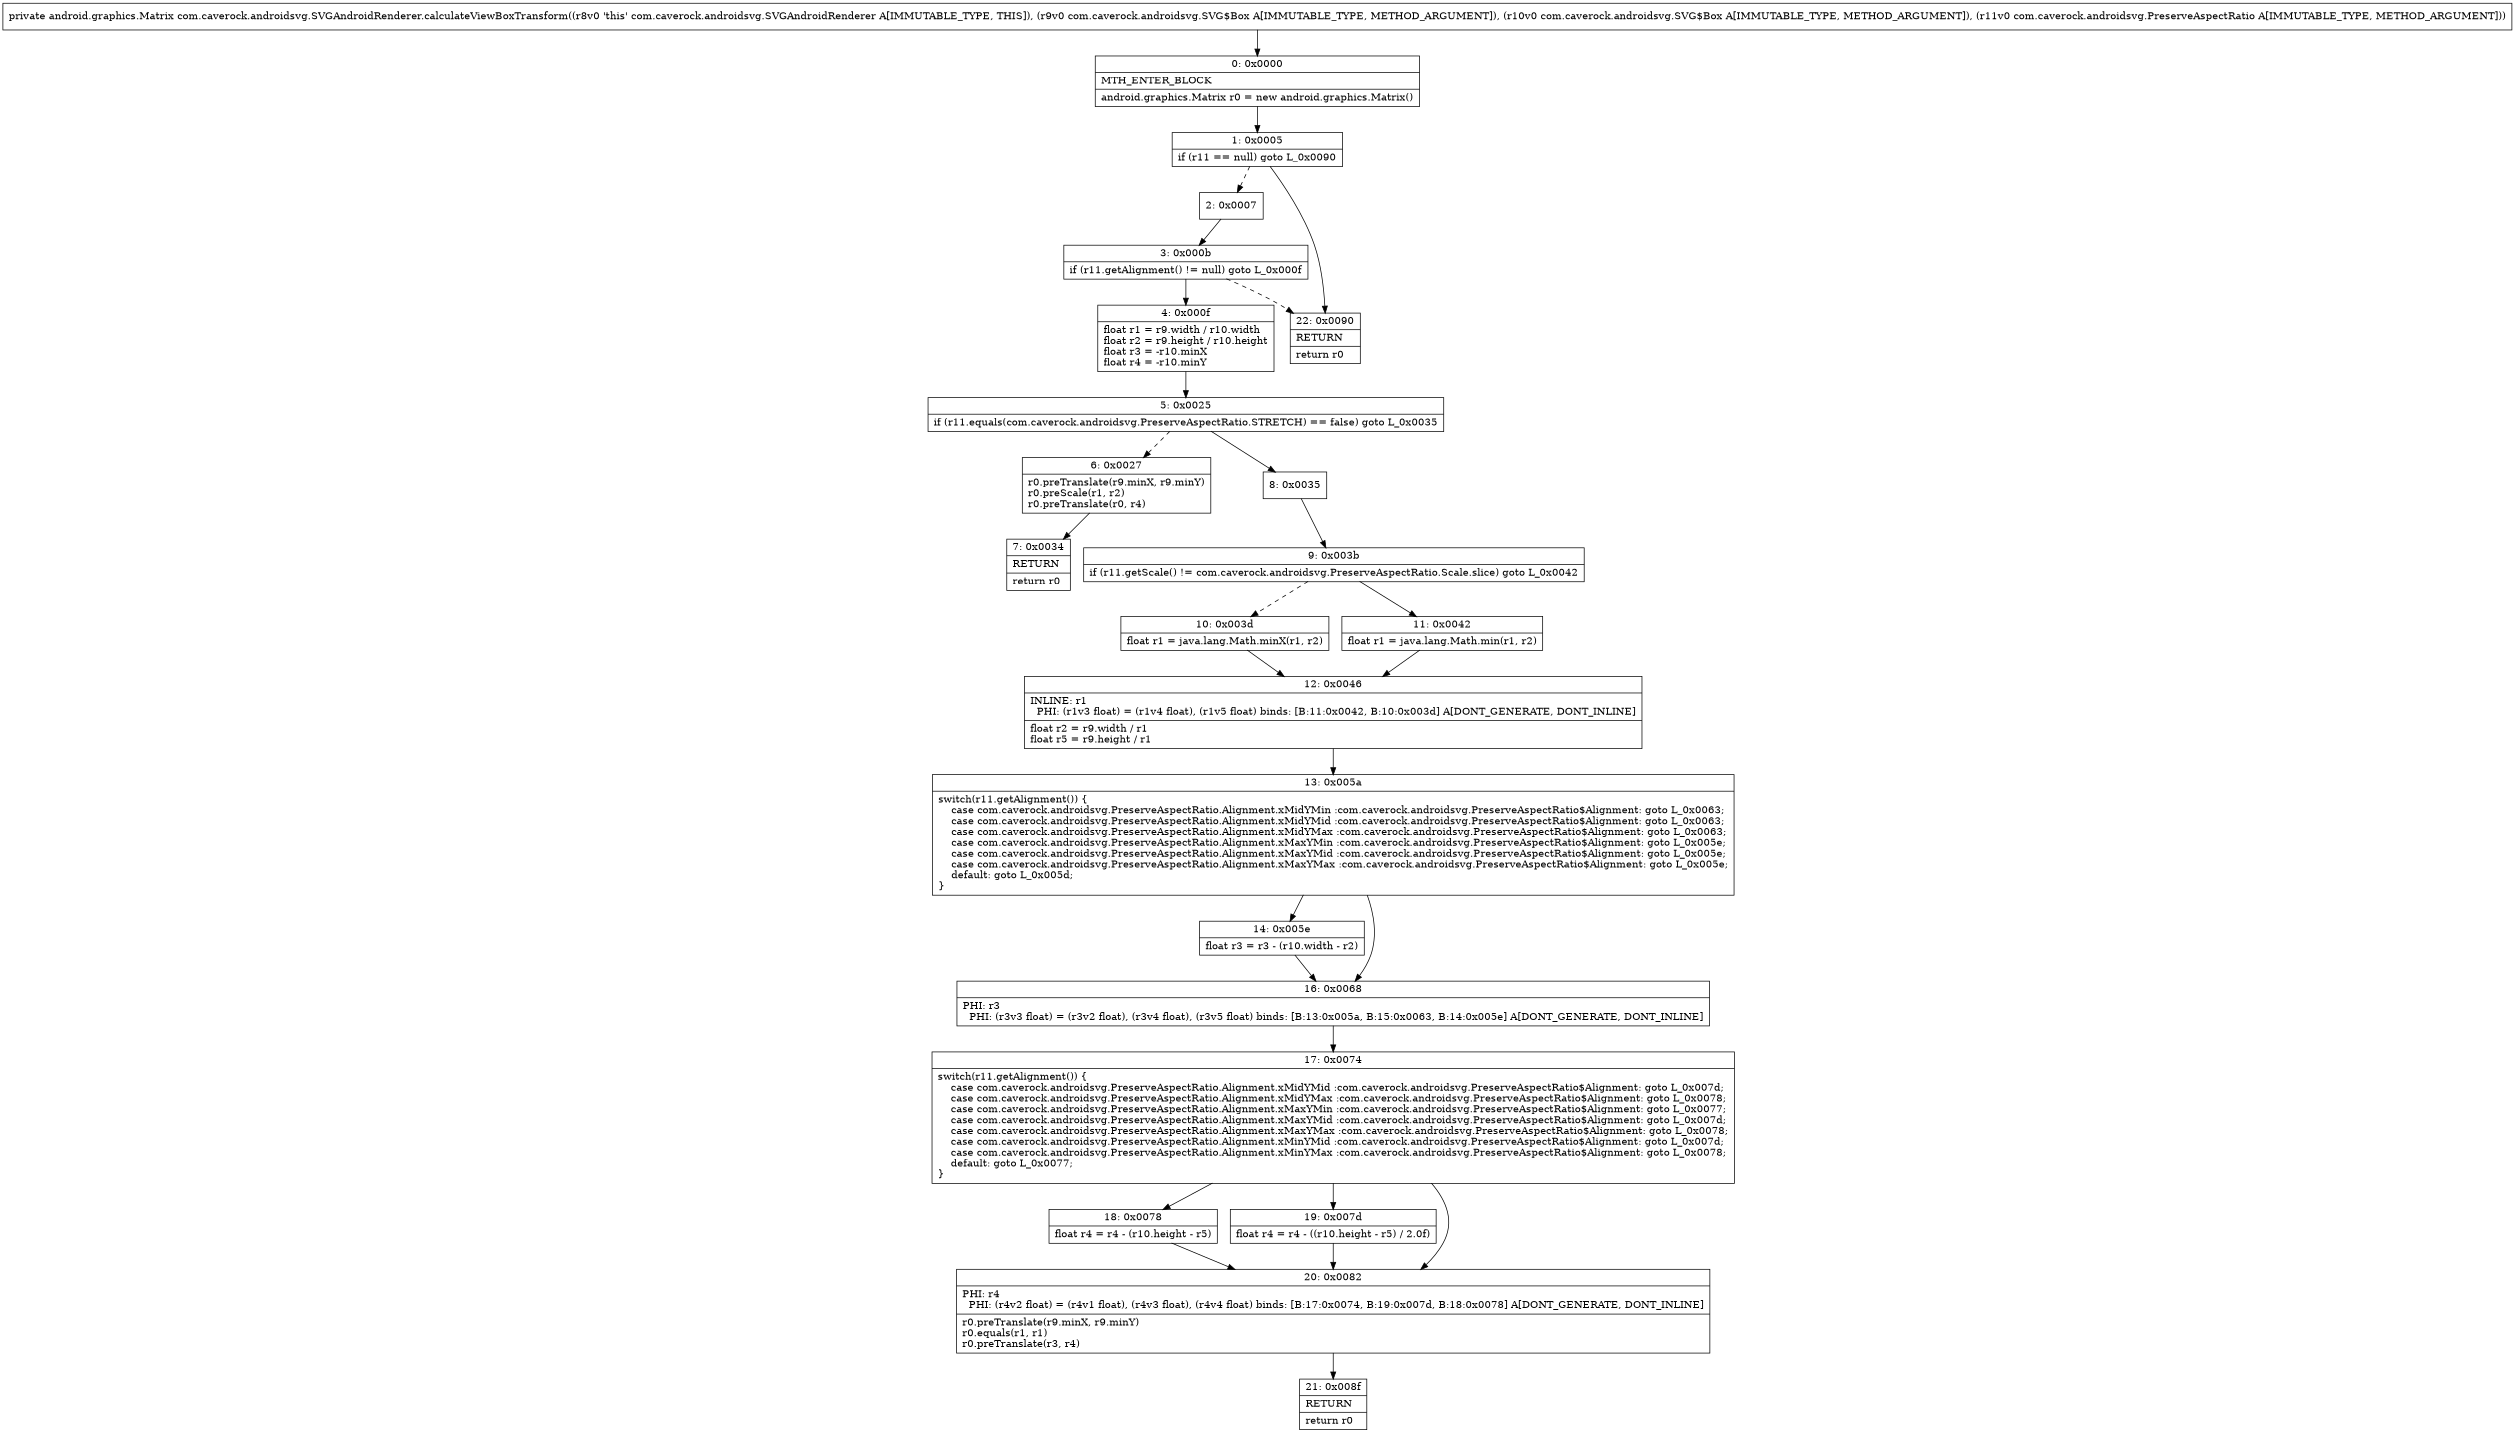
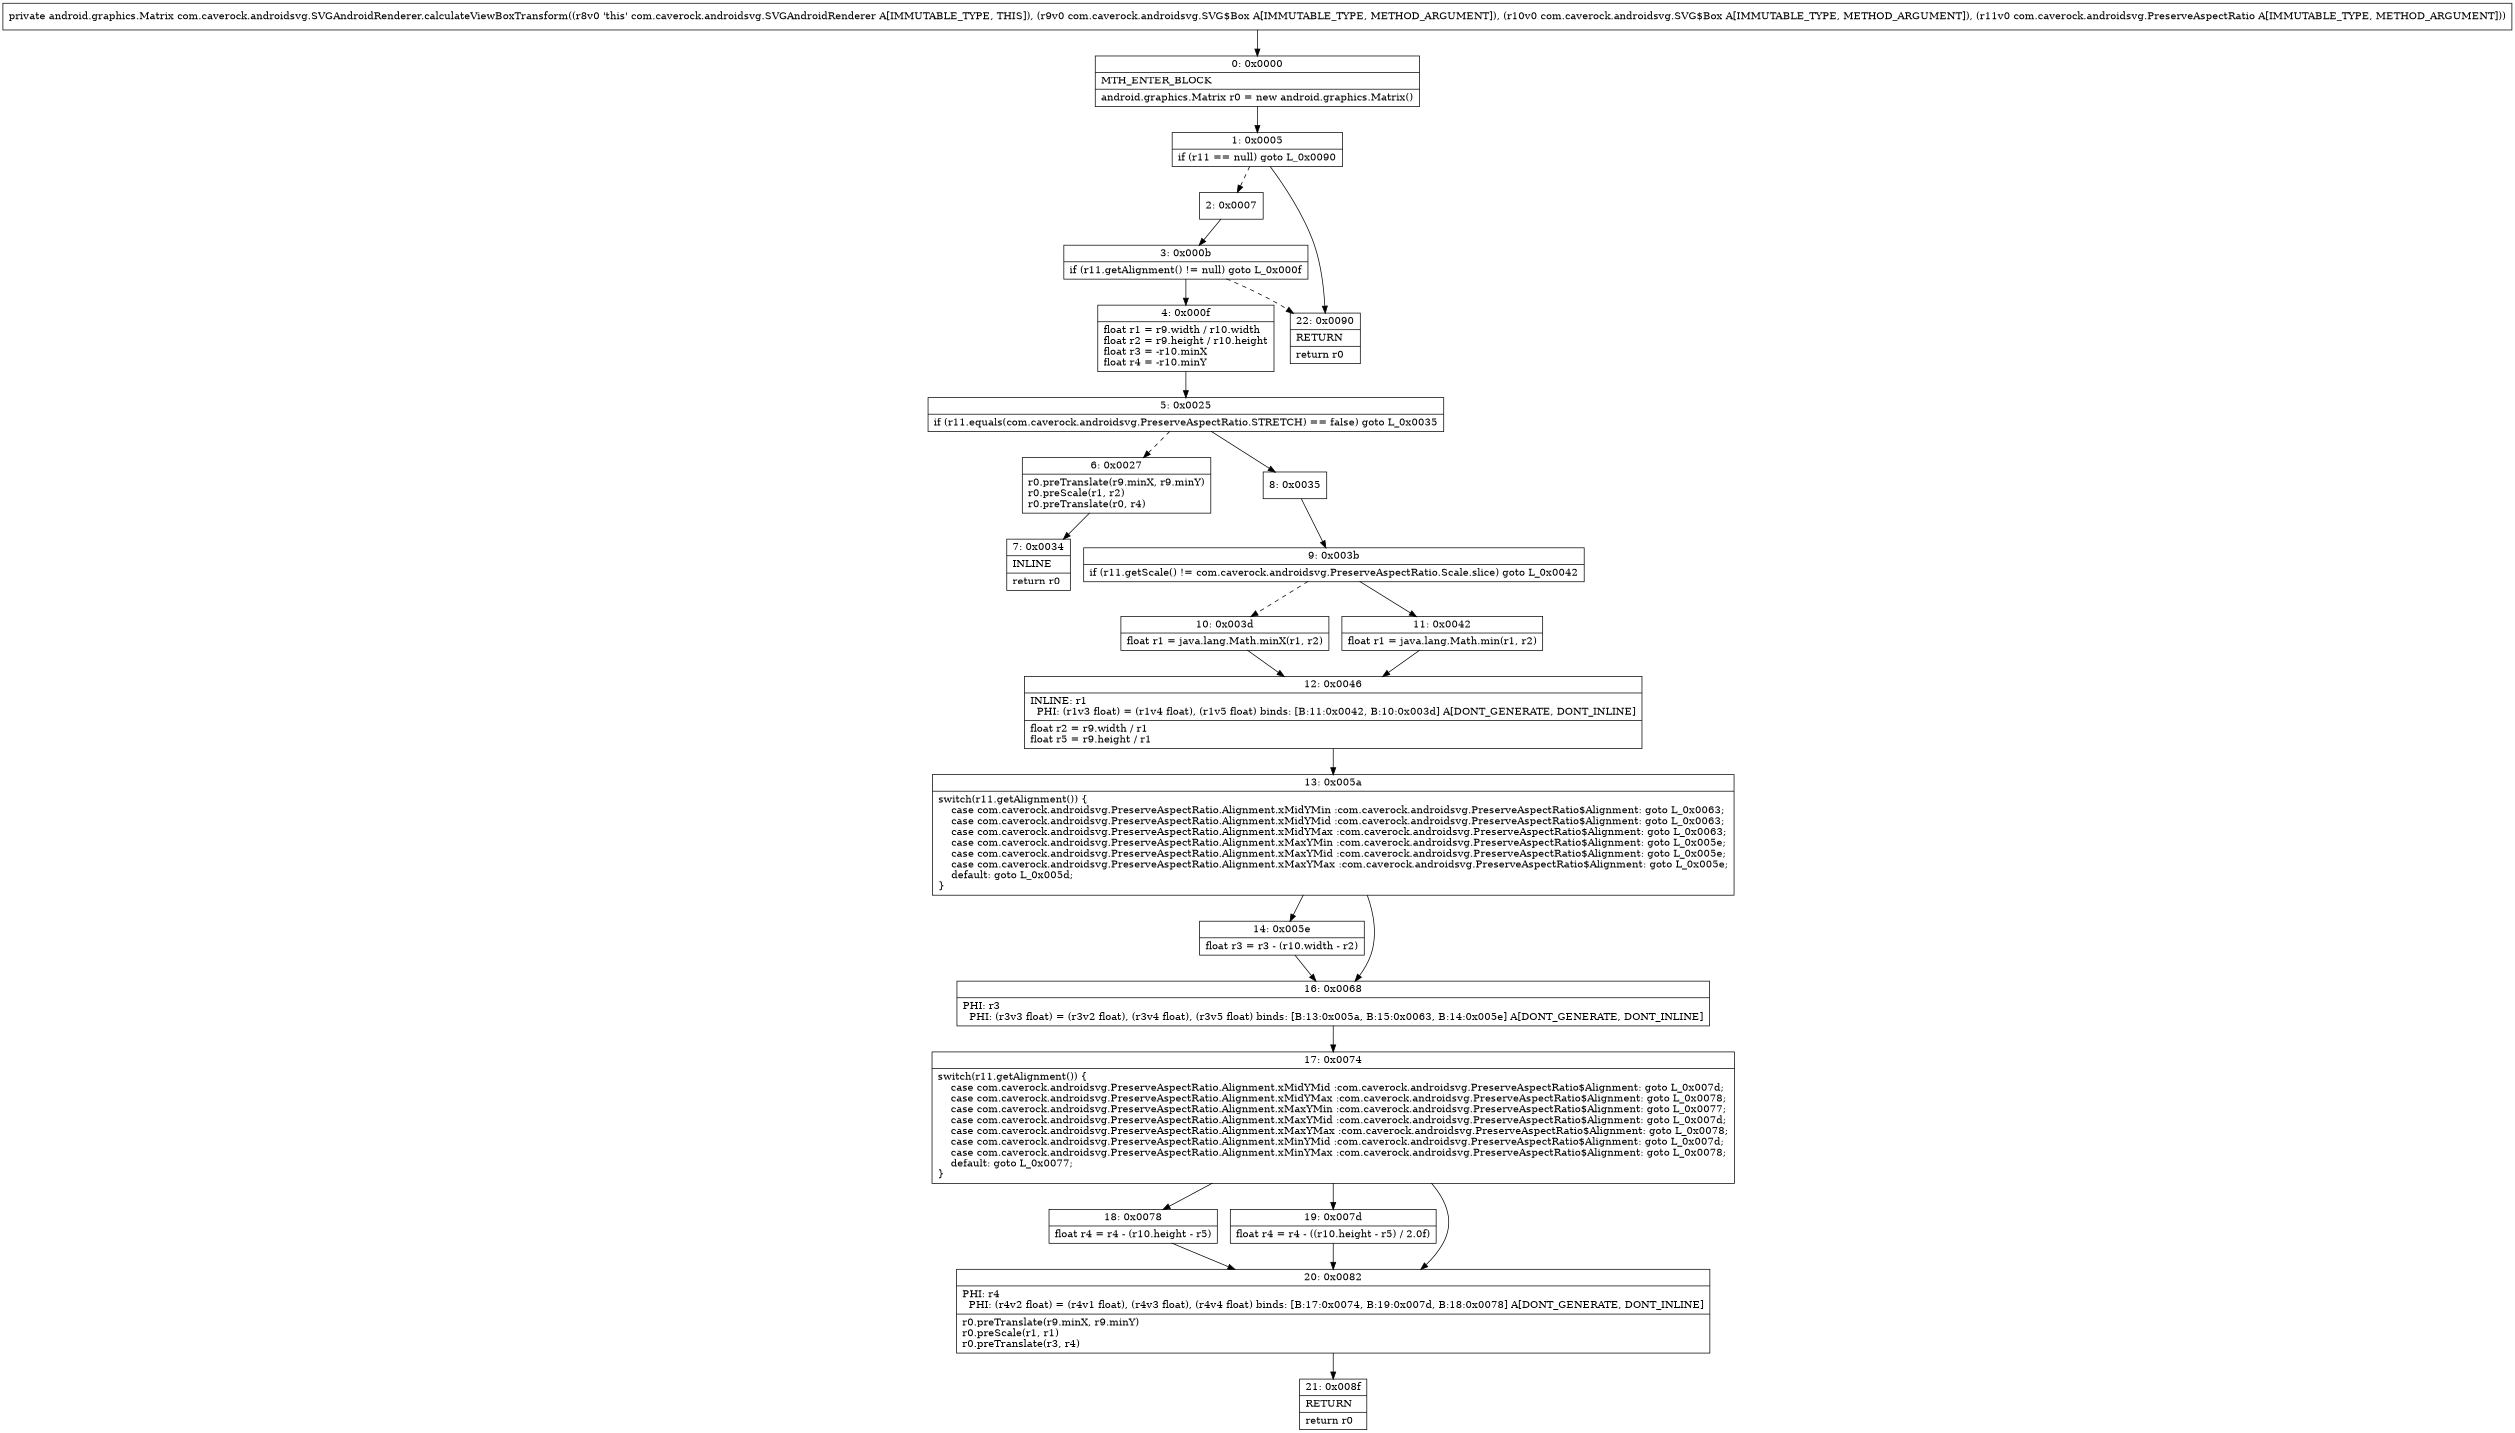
(1036, 564) -> (1032, 564)
(1005, 1333) -> (1011, 1333)
